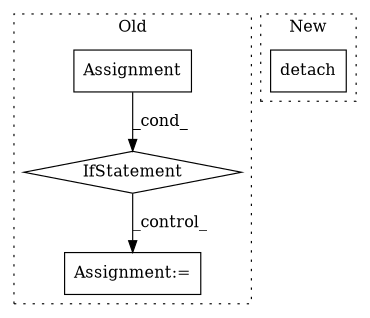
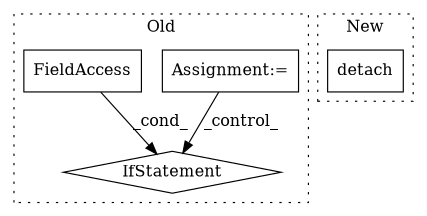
(133, 71) -> (83, 71)
(133, 217) -> (204, 117)
